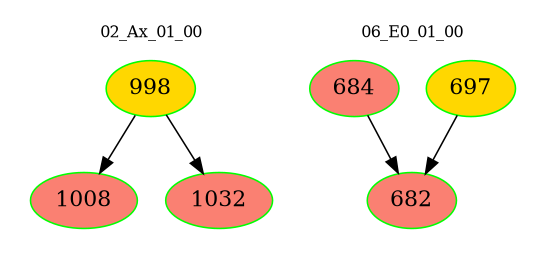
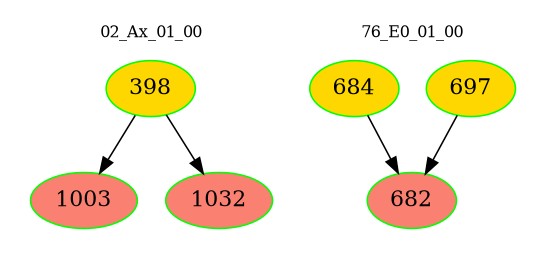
(413, 33) -> (413, 33)
(151, 89) -> (151, 89)
(354, 89) -> (354, 89)
(84, 200) -> (84, 200)
